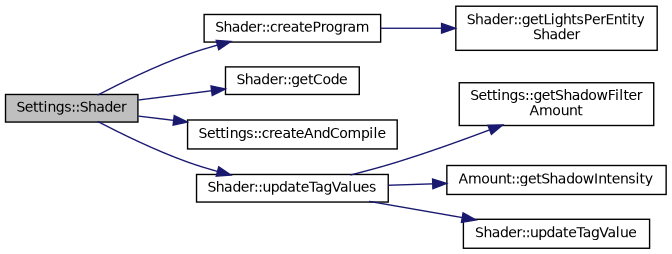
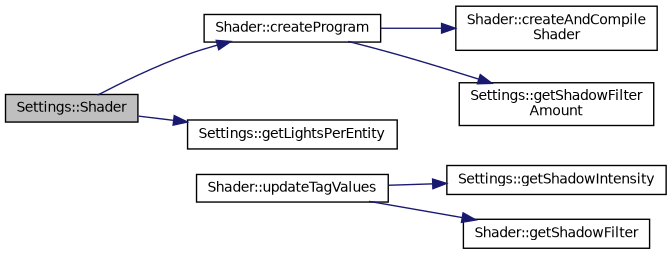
(556, 28) -> (556, 28)
(292, 81) -> none
(292, 134) -> (292, 134)
(156, 149) -> none
(421, 155) -> (414, 59)
(556, 180) -> (556, 180)
(556, 234) -> (556, 234)
